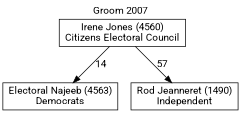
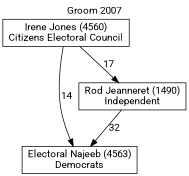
(162, 65) -> (109, 65)
none -> (108, 125)
